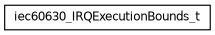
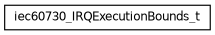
(107, 18) -> (107, 18)
